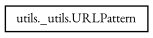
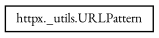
(77, 19) -> (79, 19)
